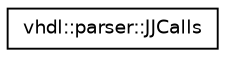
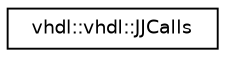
(113, 29) -> (113, 29)
